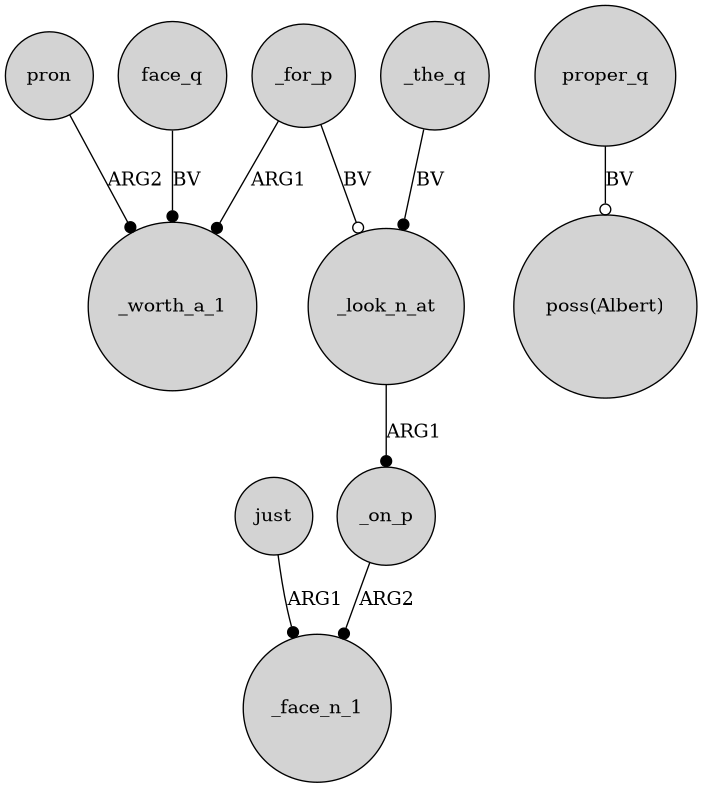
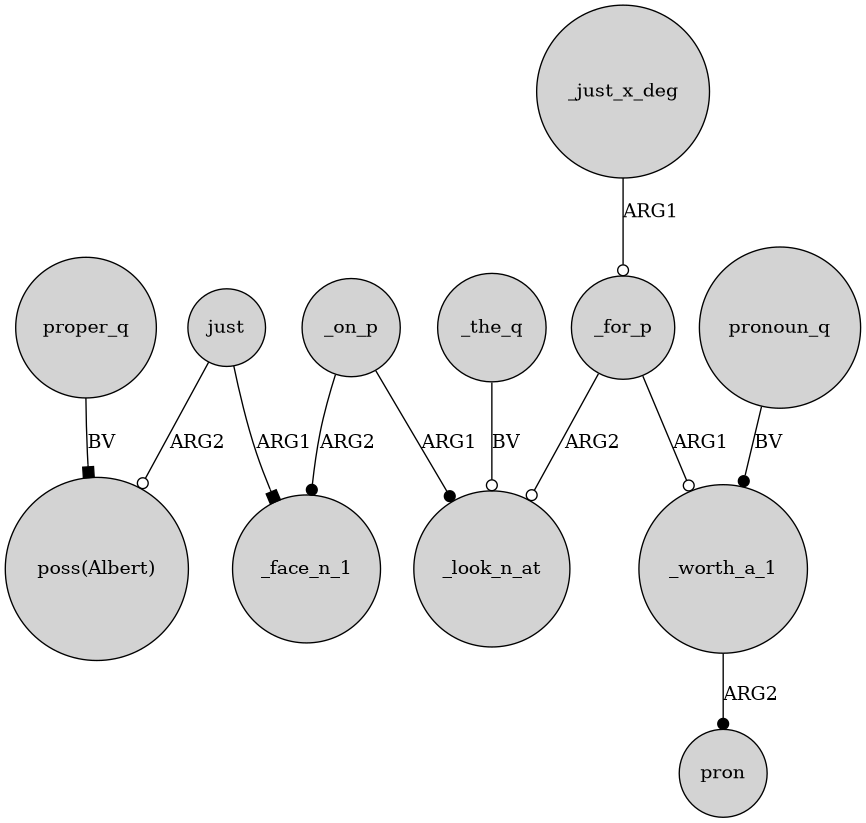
(172, 76) -> (780, 328)
none -> (623, 92)
(99, 168) -> (723, 686)
(249, 172) -> (665, 428)
(414, 174) -> (492, 431)
(605, 175) -> (87, 431)
(357, 181) -> (593, 443)
none -> (177, 420)
(386, 420) -> (411, 431)
(284, 591) -> (249, 428)
